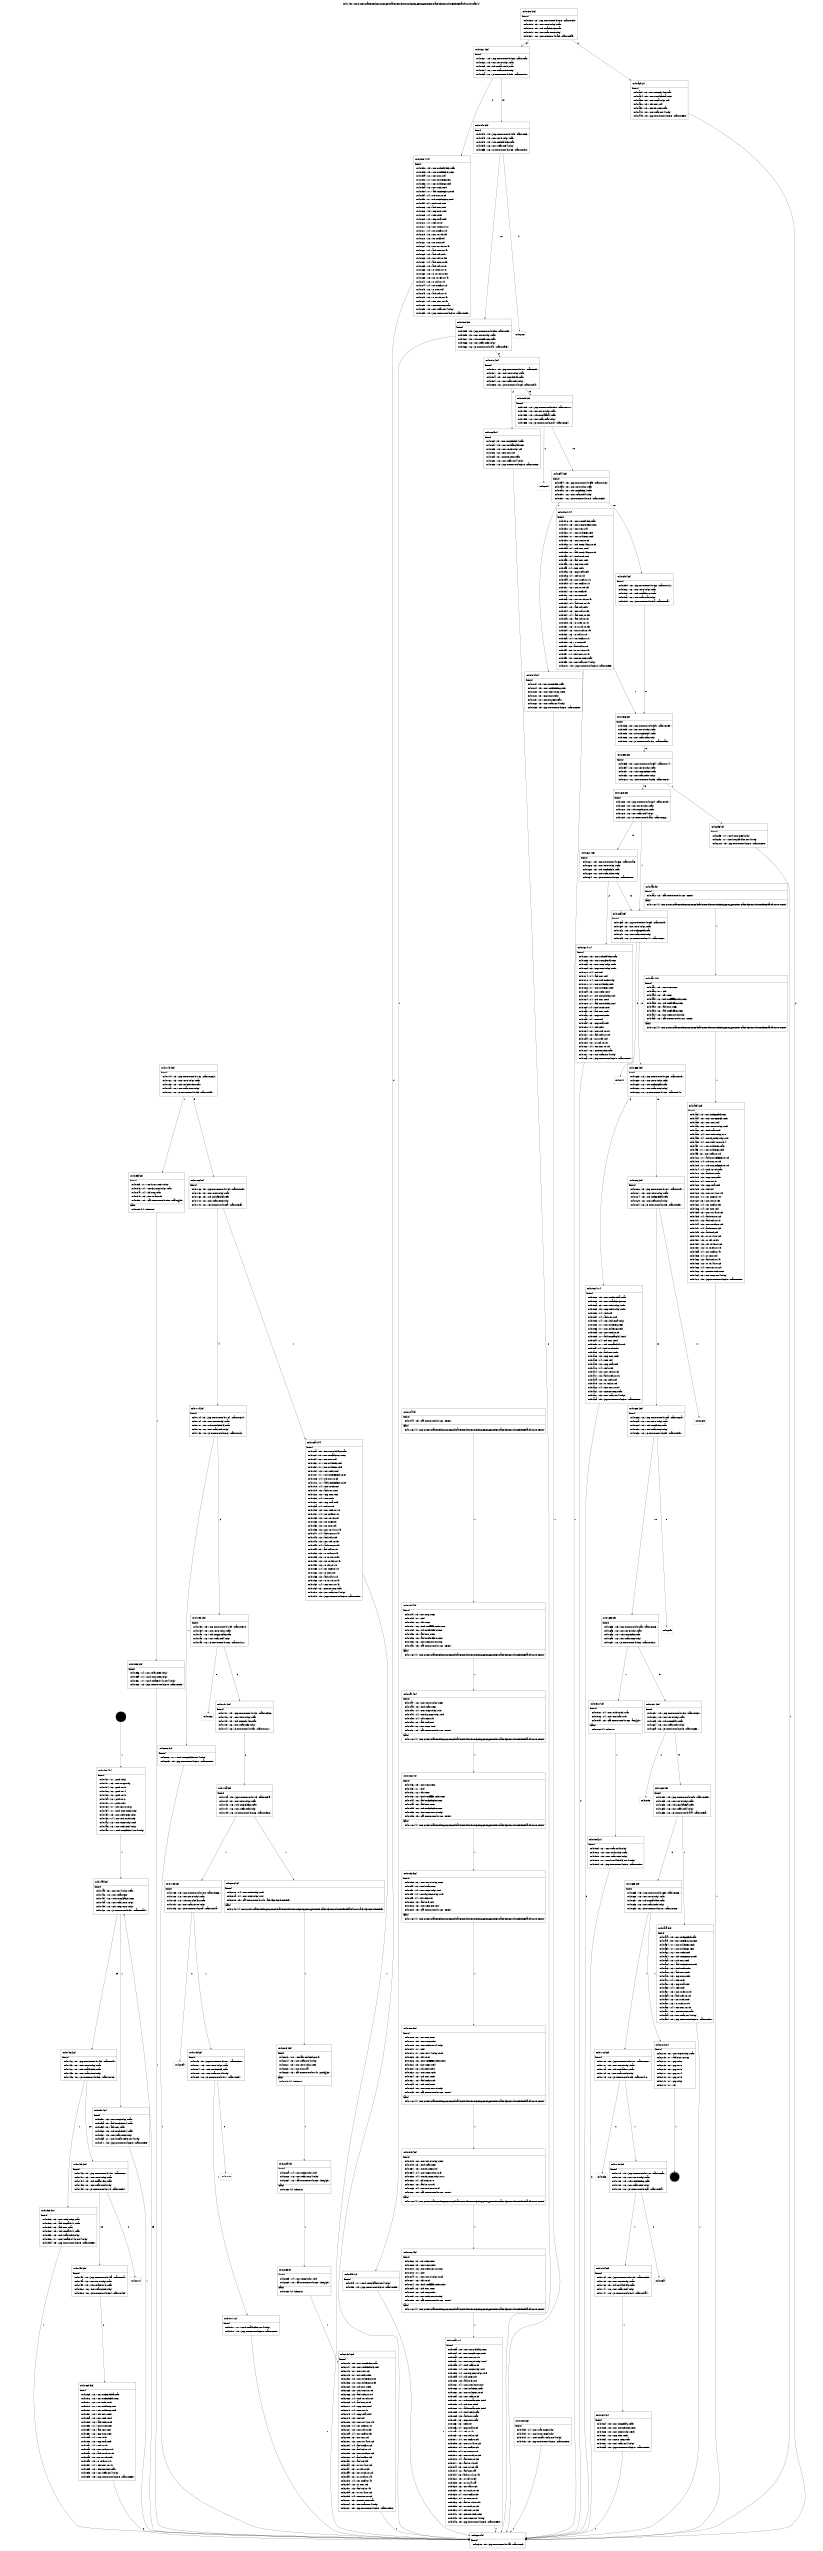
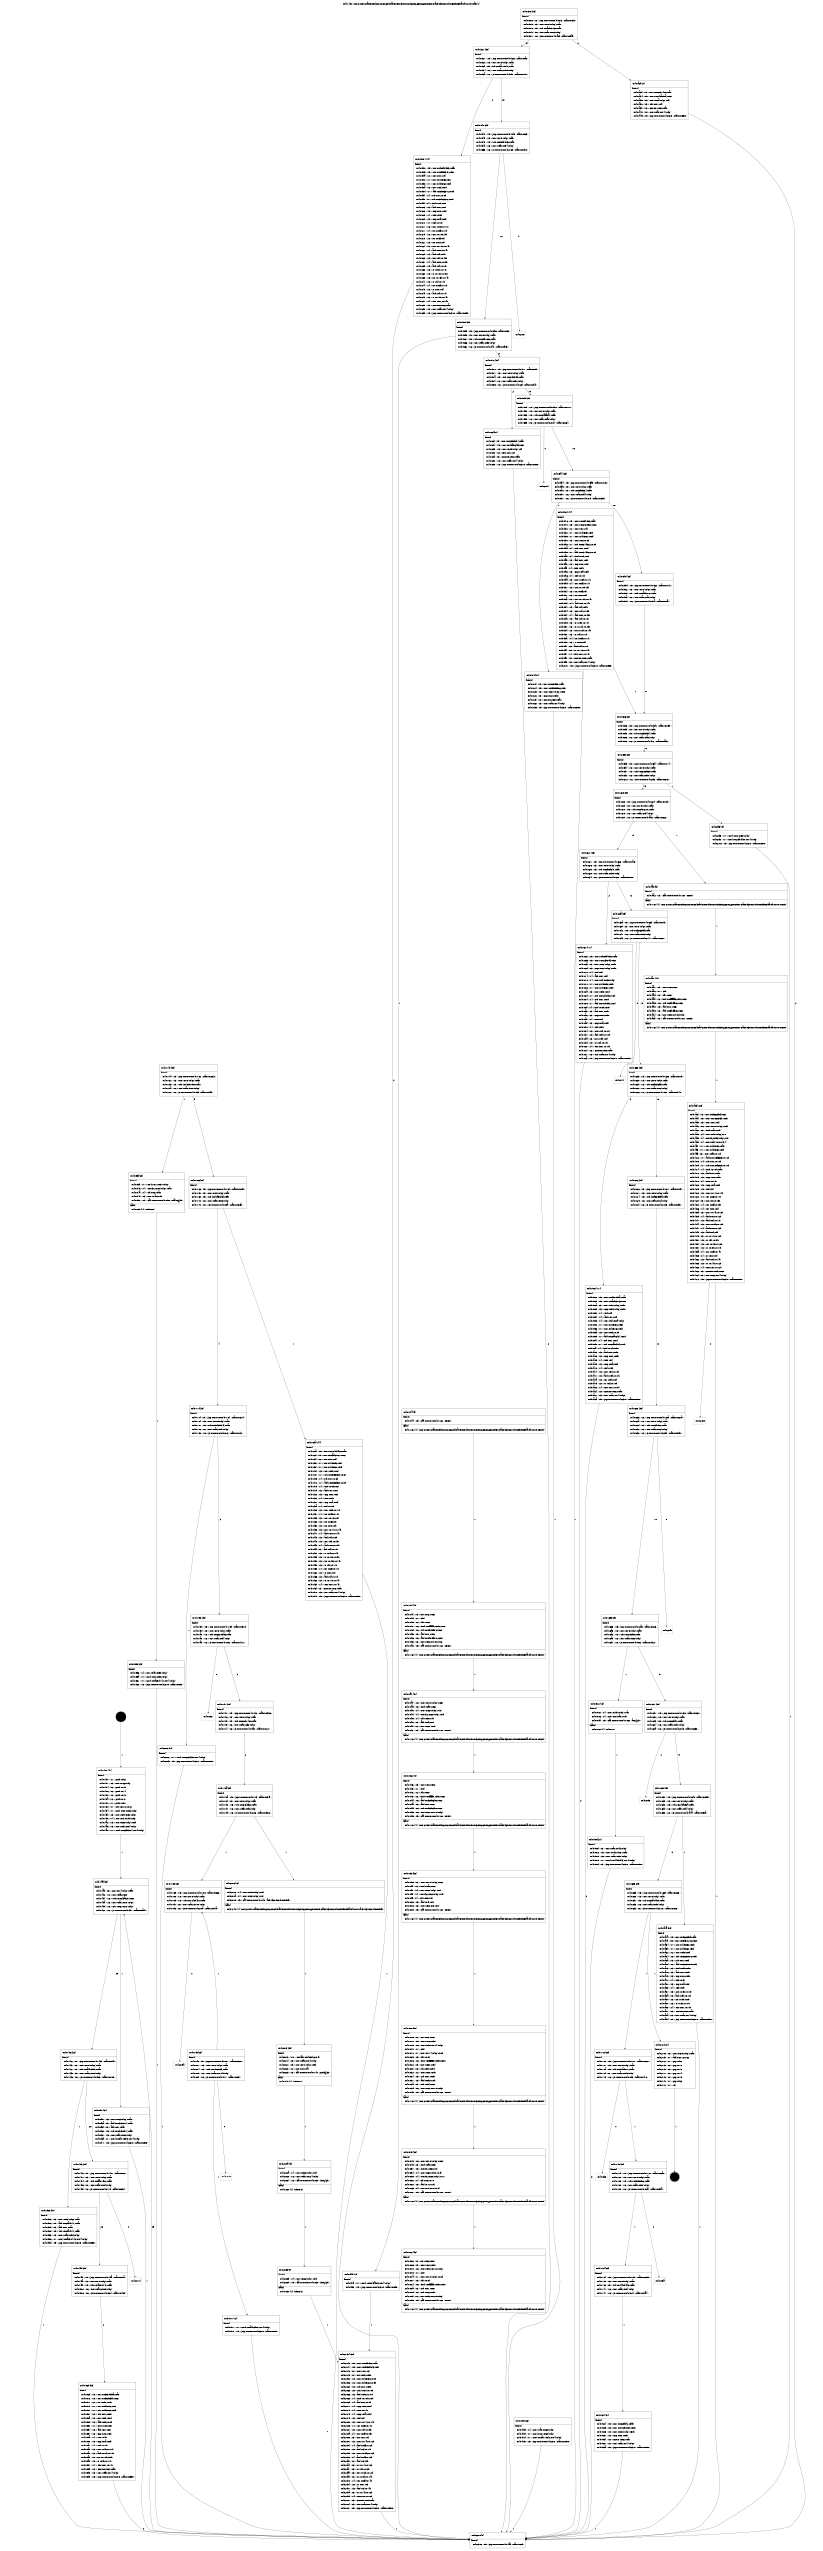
(641, 865) -> (680, 852)
(679, 1312) -> (705, 1350)
(199, 1981) -> (215, 1981)
(411, 2423) -> (370, 2320)
(474, 2431) -> none
